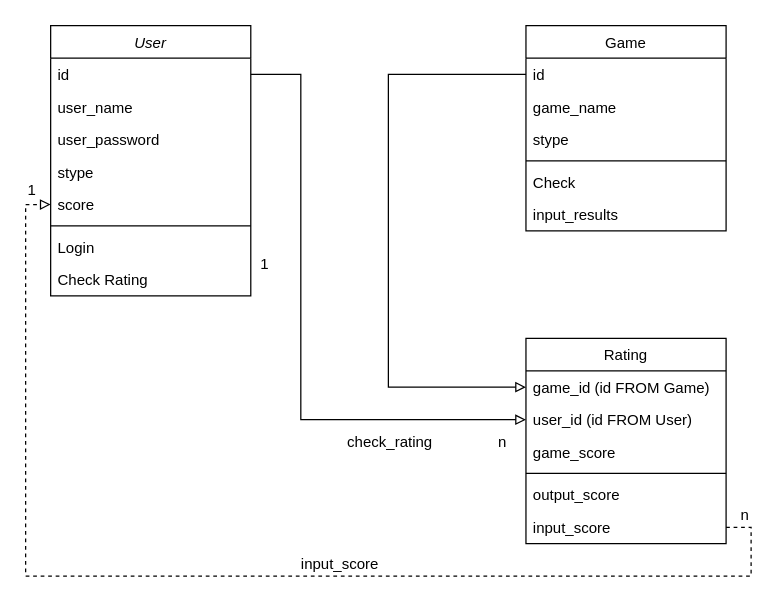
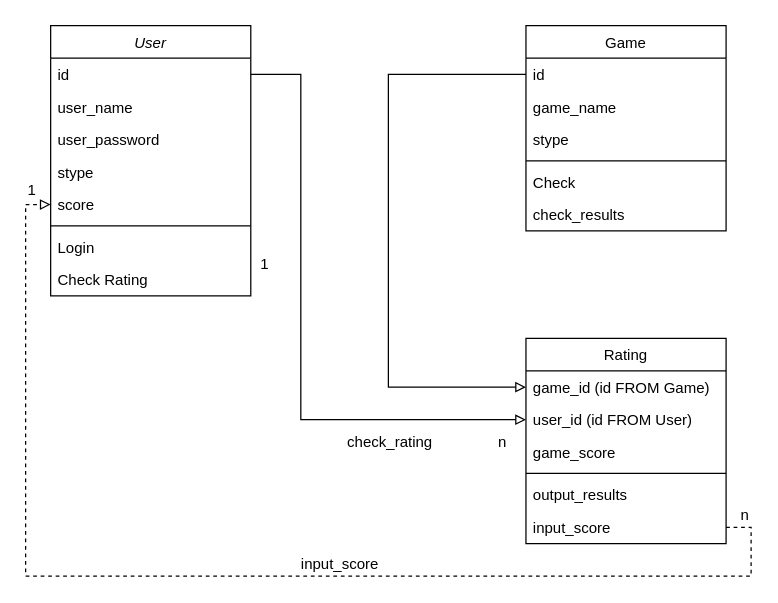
(583, 215) -> (585, 215)
(583, 495) -> (589, 495)
